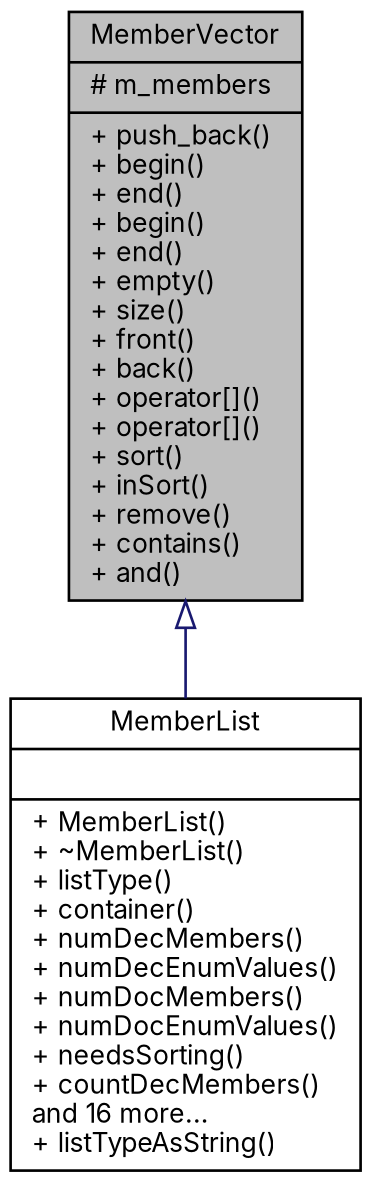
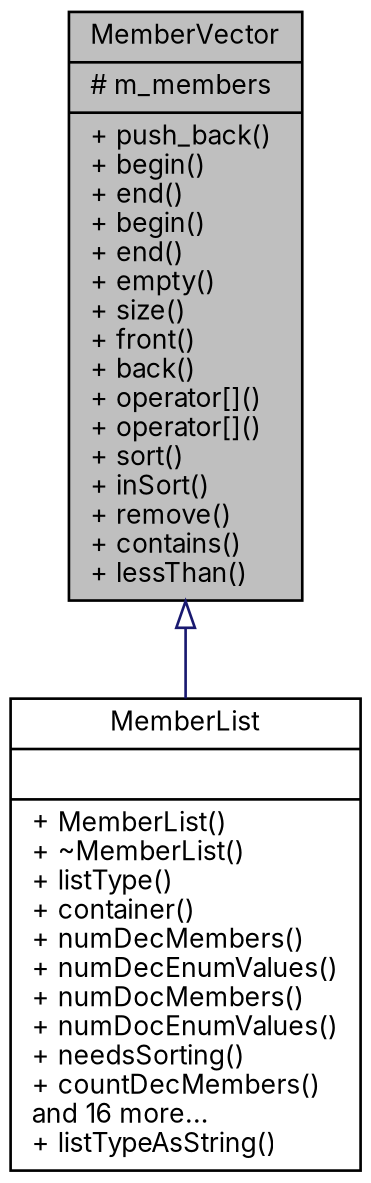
(137, 574) -> (170, 574)
